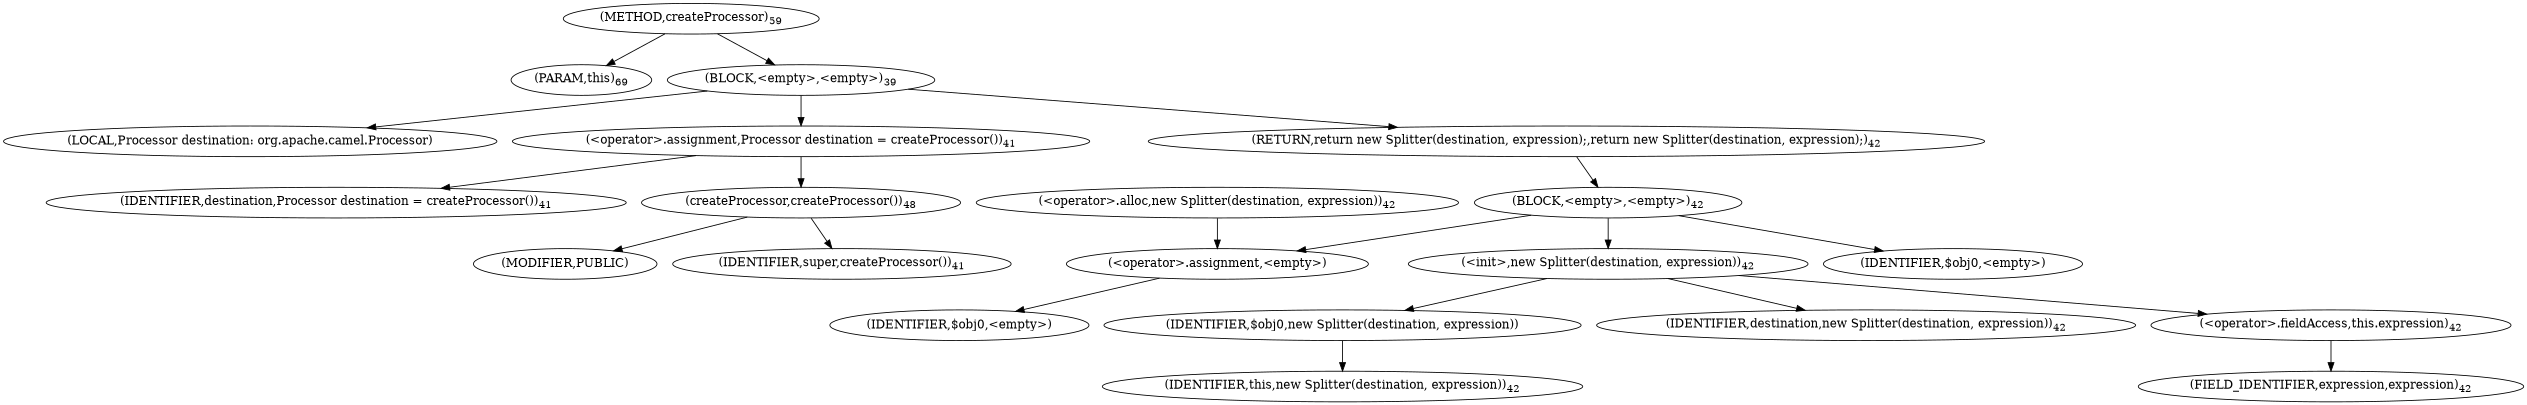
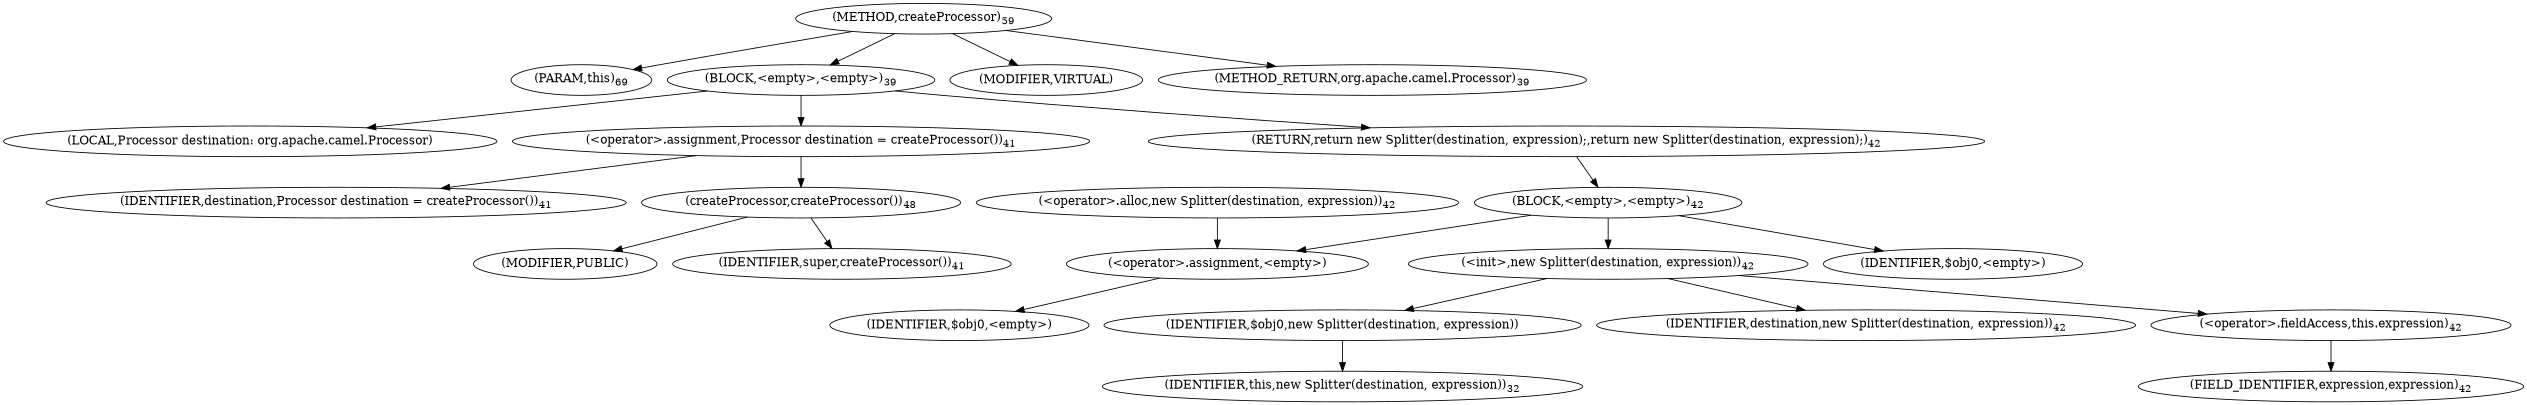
none -> (1046, 80)
none -> (1372, 80)
(1514, 385) -> (1514, 385)
